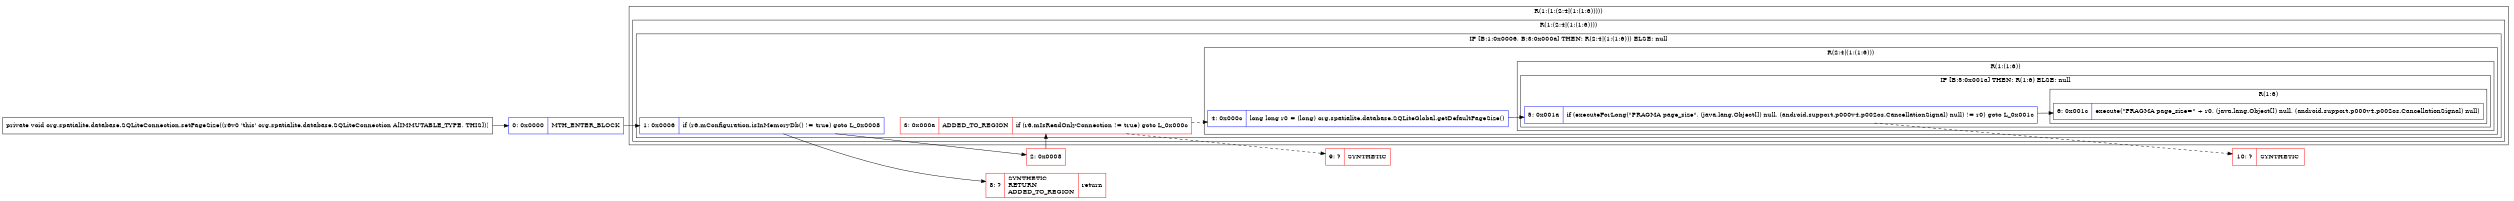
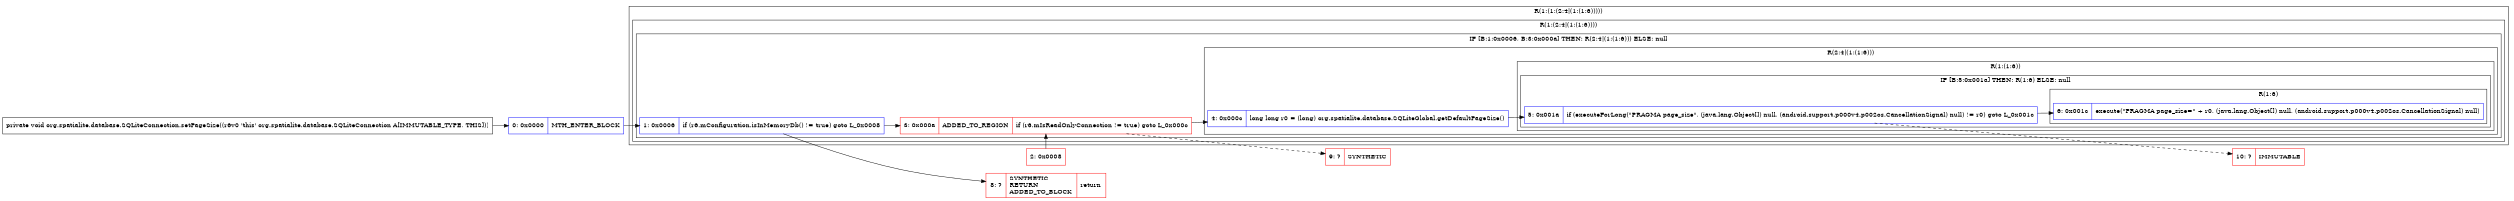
(1197, 122) -> (1197, 122)
(961, 148) -> (890, 126)
(2280, 157) -> (2280, 157)
(1041, 192) -> (1041, 192)
